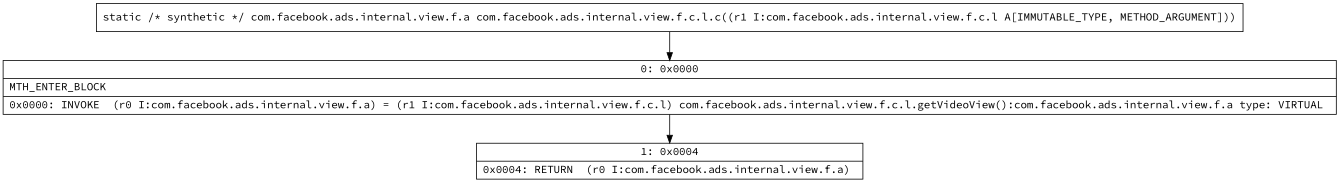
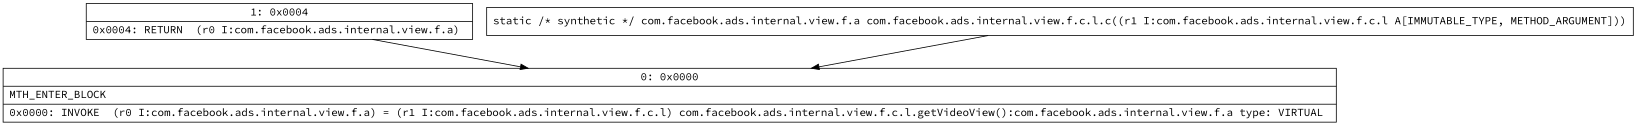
(670, 125) -> (446, 53)
